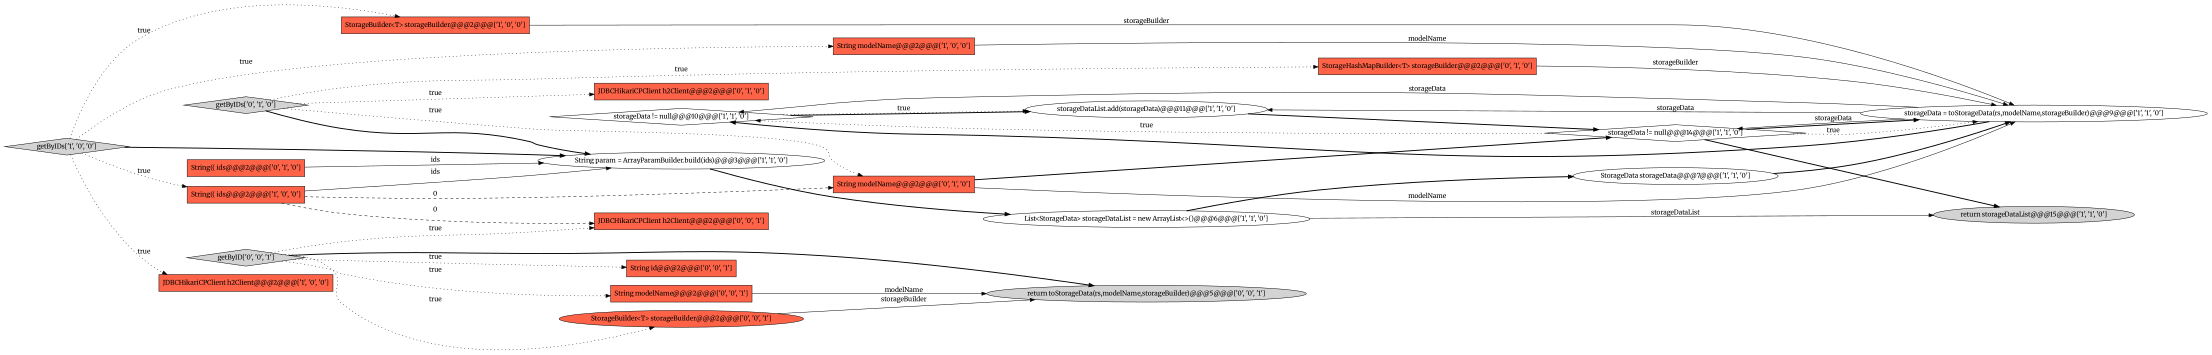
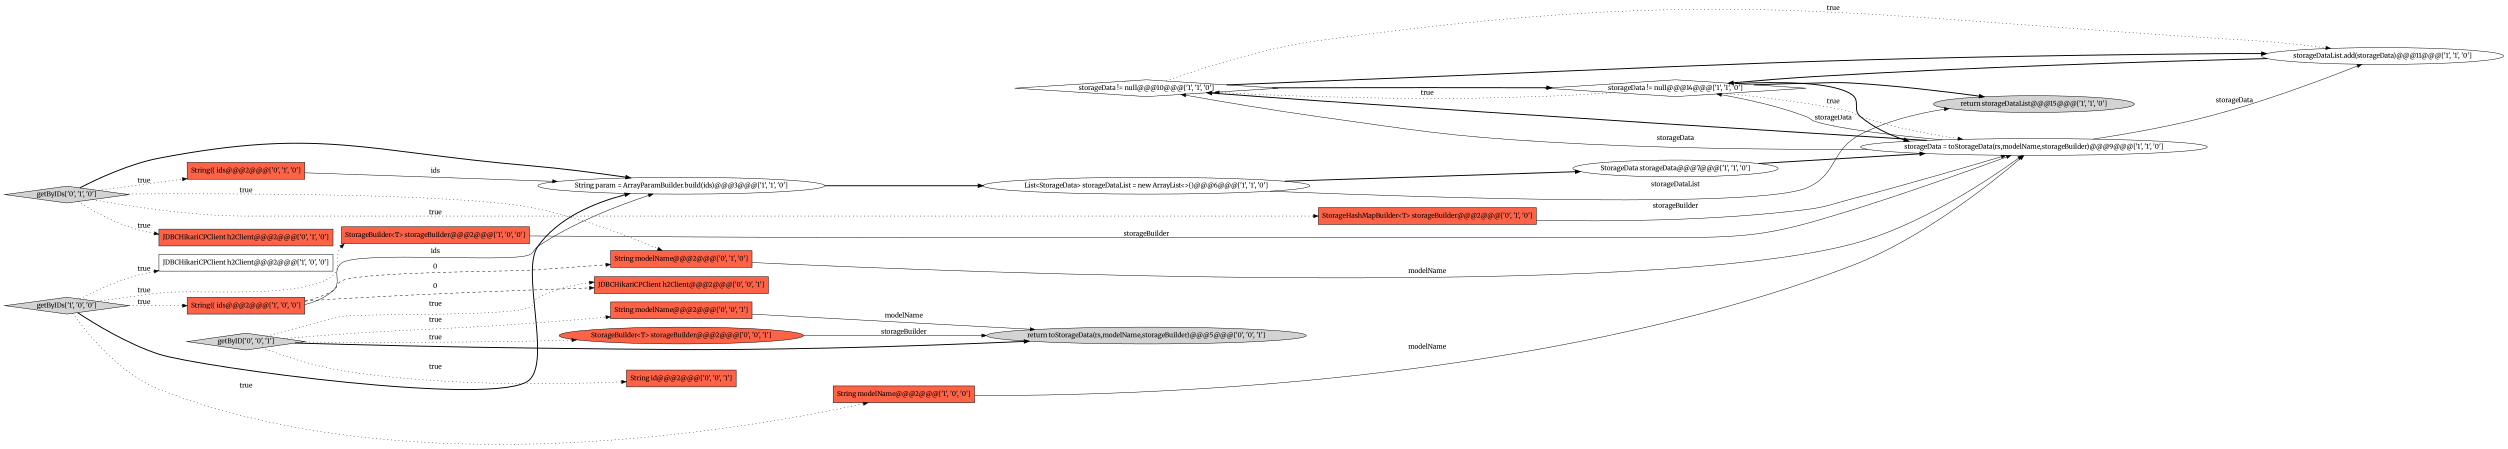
(1290, 159) -> (1410, 88)
none -> (140, 185)
(246, 283) -> (246, 263)
